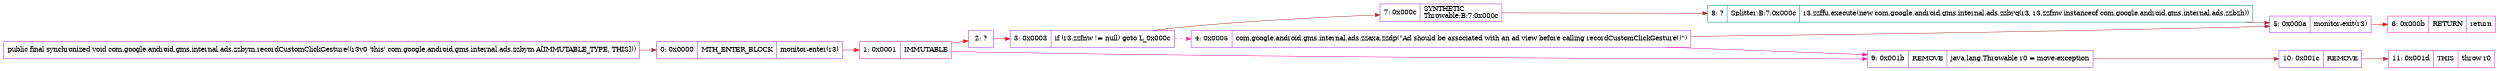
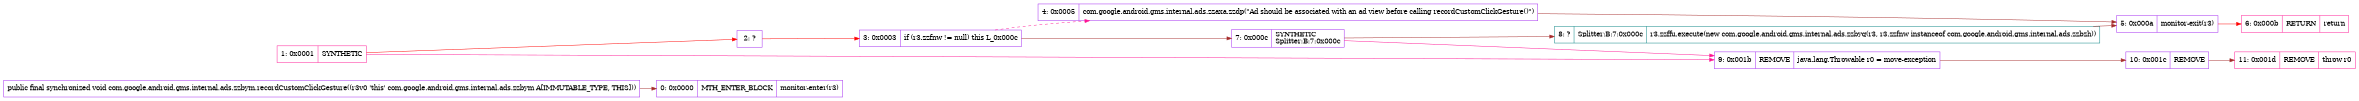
(1461, 16) -> (1308, 42)
(1113, 39) -> (961, 38)
(849, 50) -> none
(926, 50) -> (342, 54)
(1765, 51) -> (1527, 48)
(2446, 59) -> (2299, 60)
